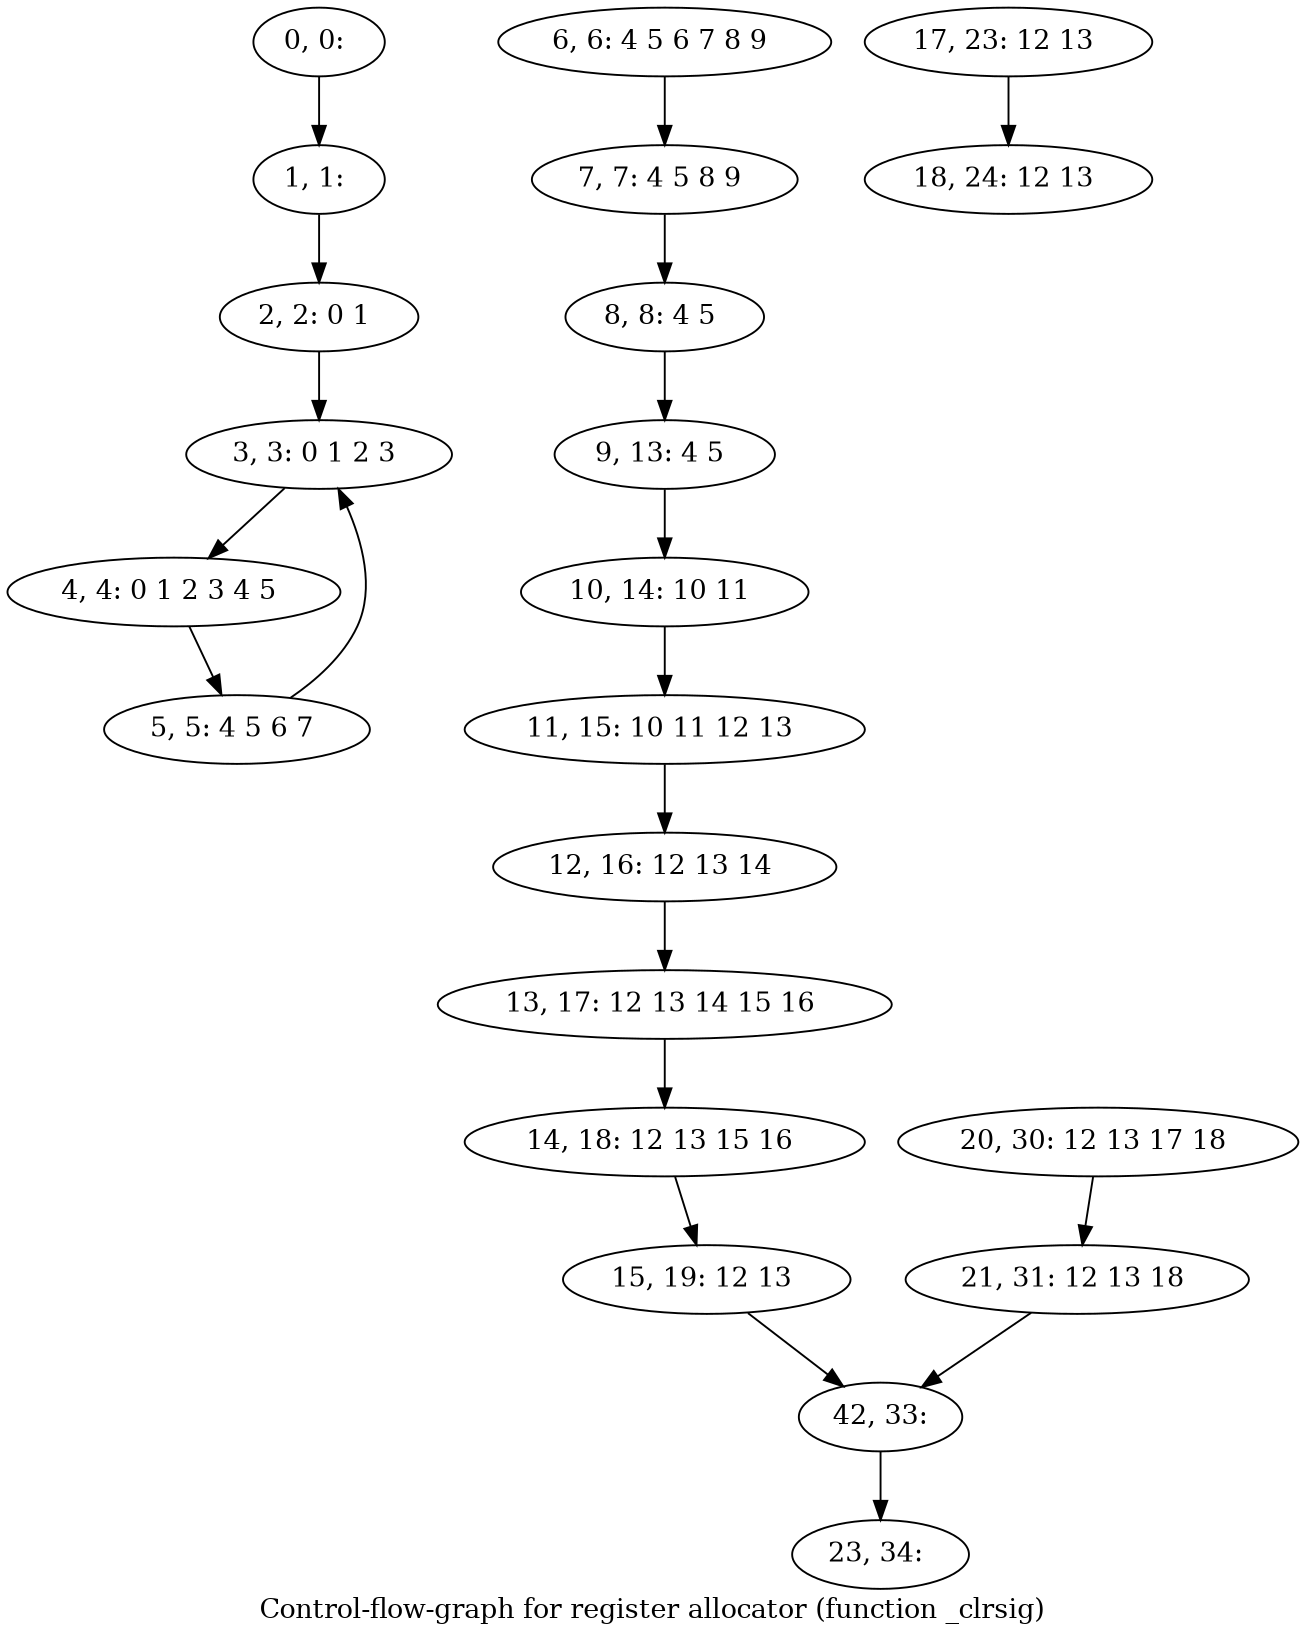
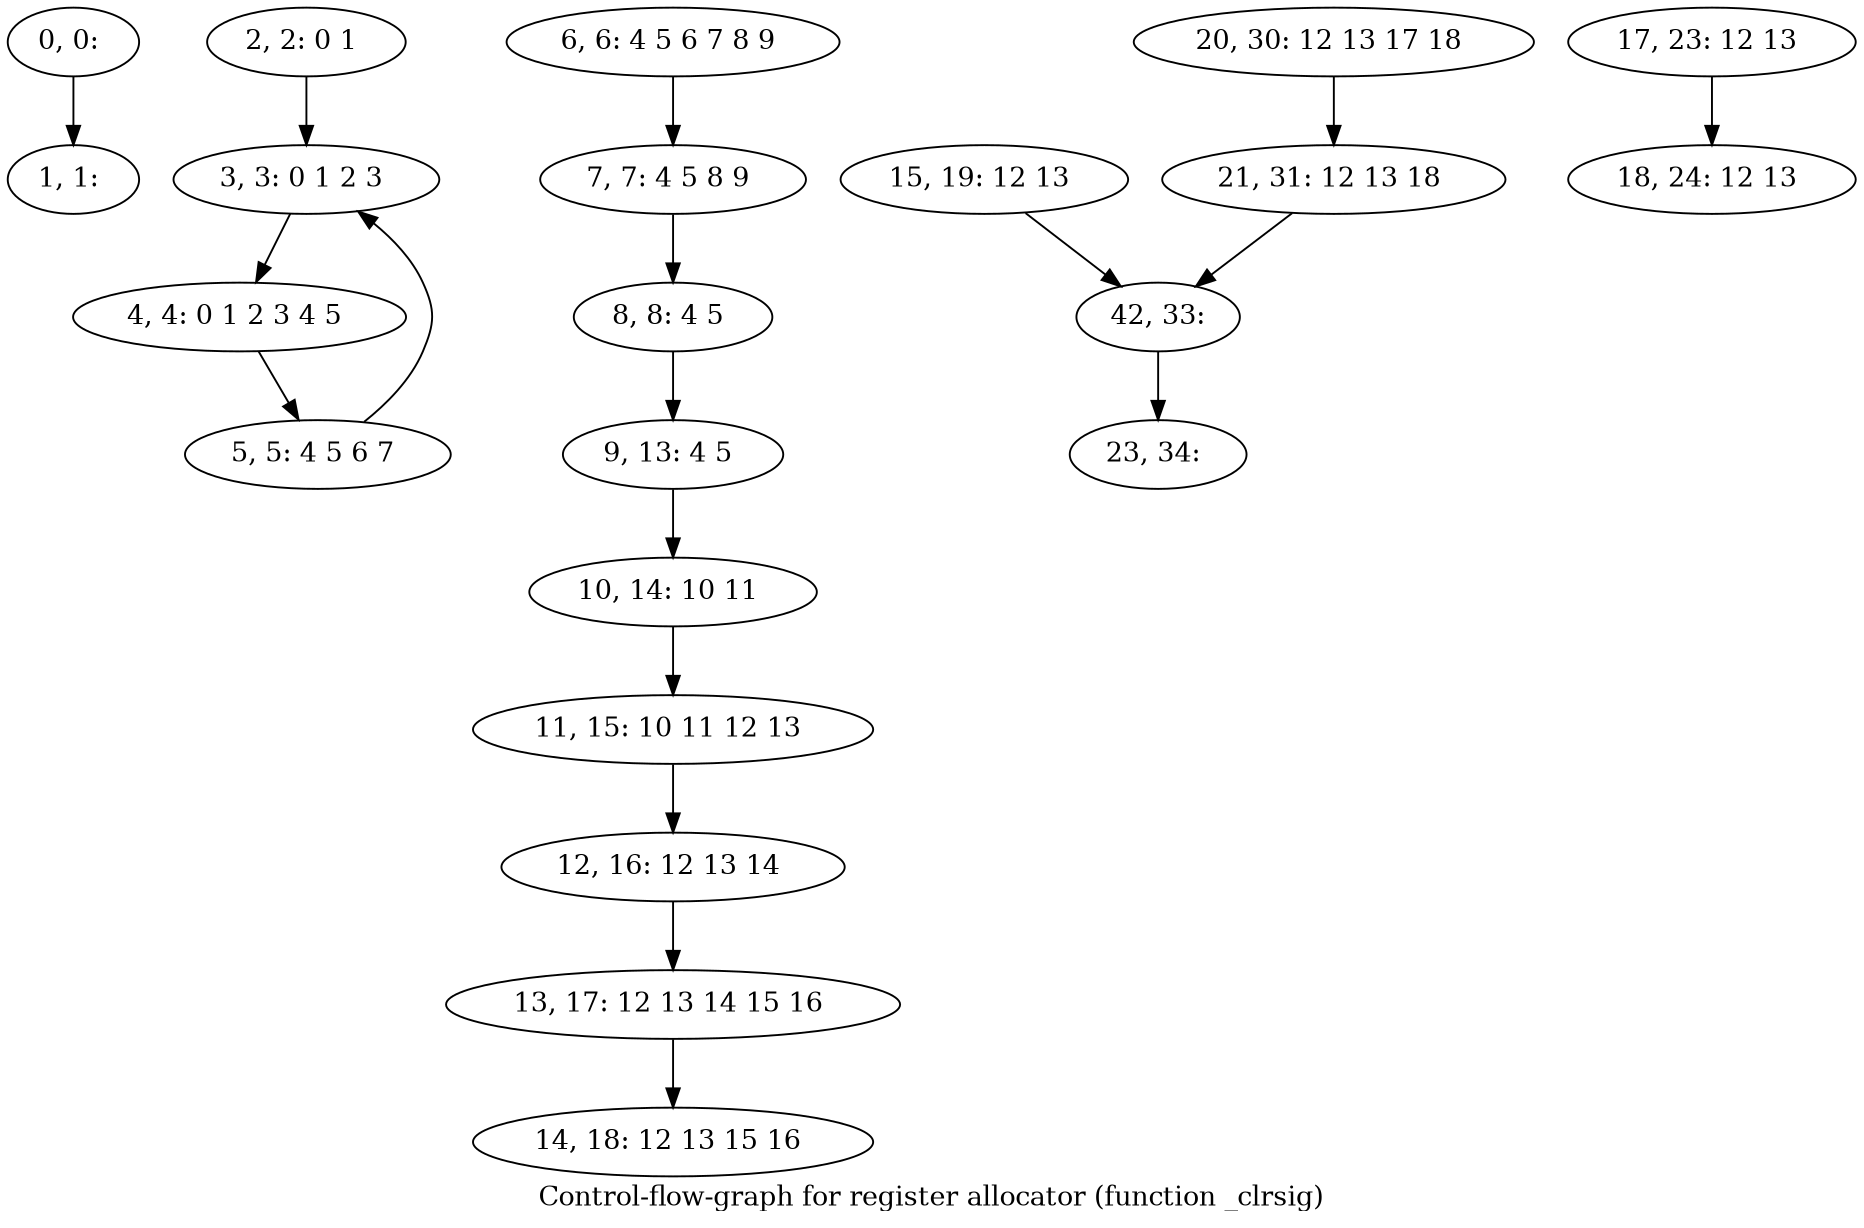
(319, 239) -> none
(683, 1202) -> none
